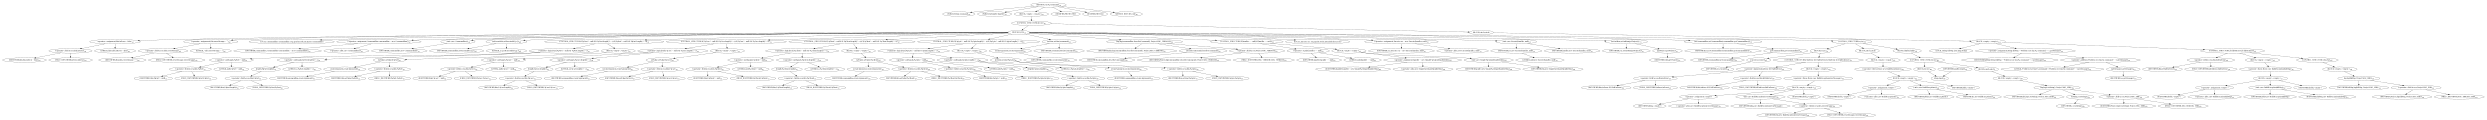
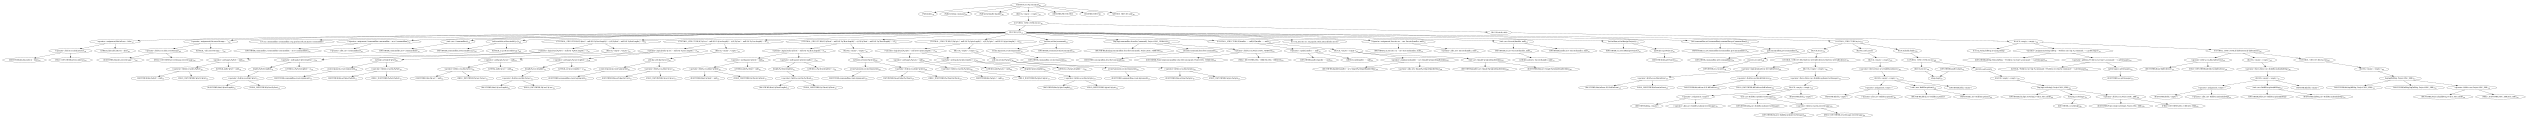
none -> (928, 14)
none -> (2354, 88)
